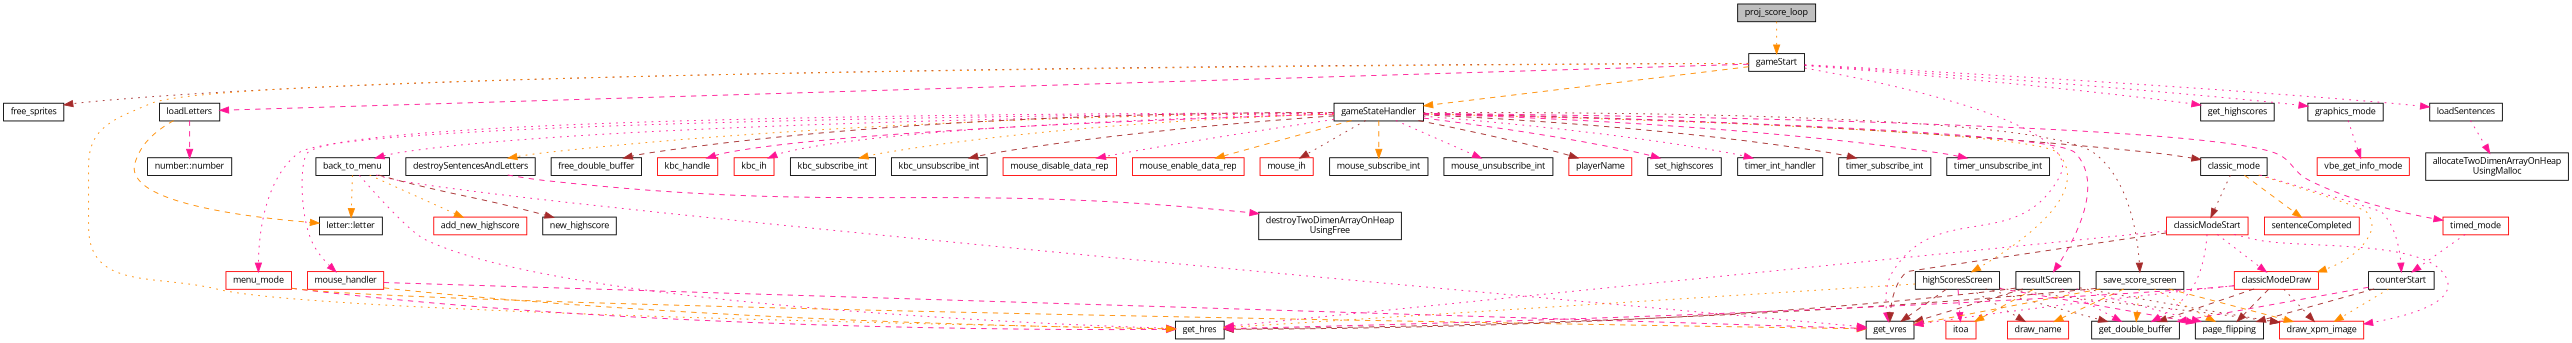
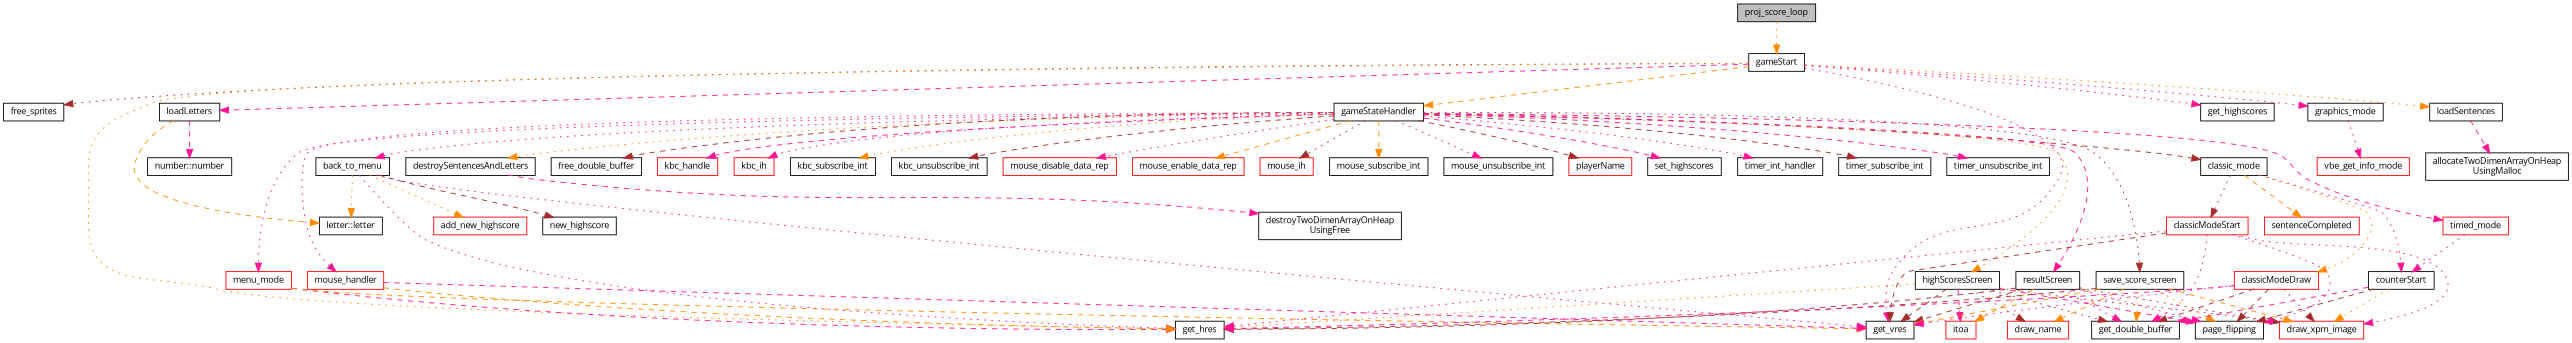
(2128, 84) -> (2128, 84)
(2478, 133) -> (2478, 133)
(2238, 250) -> (2319, 267)
